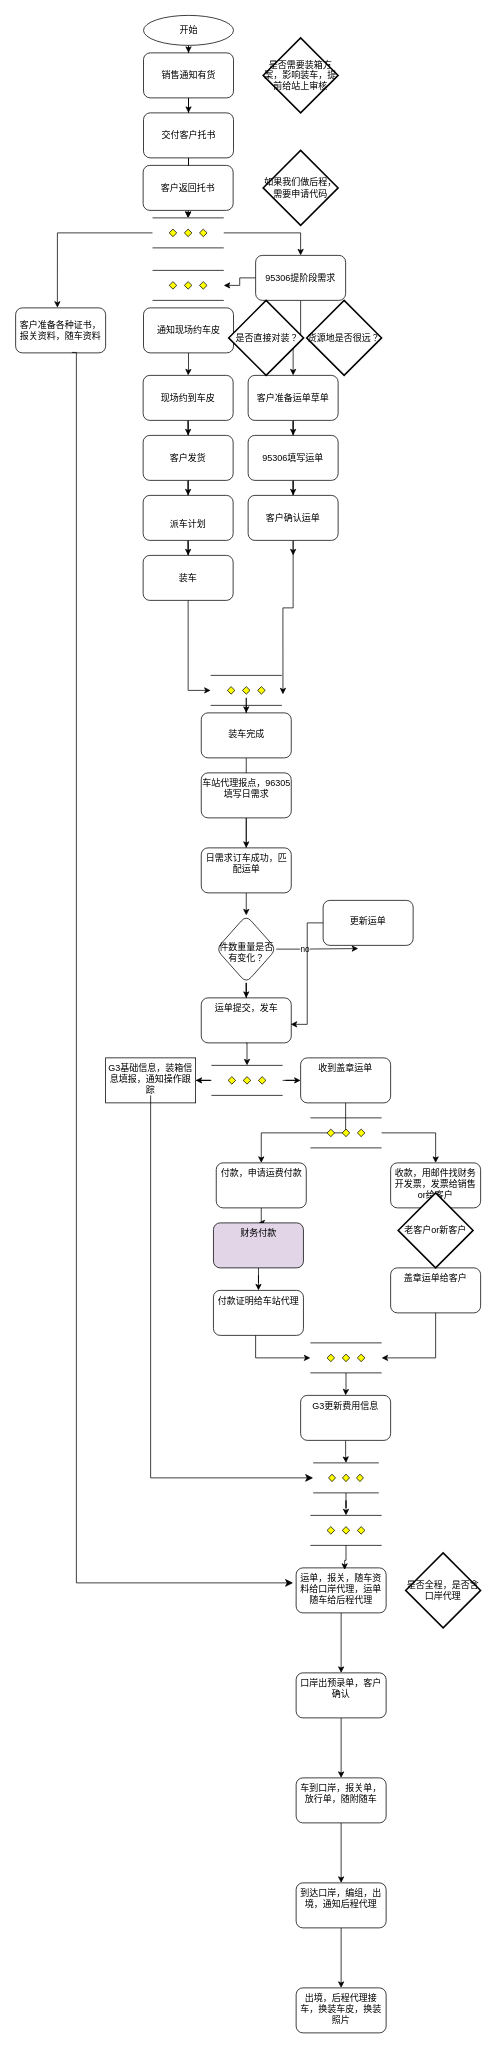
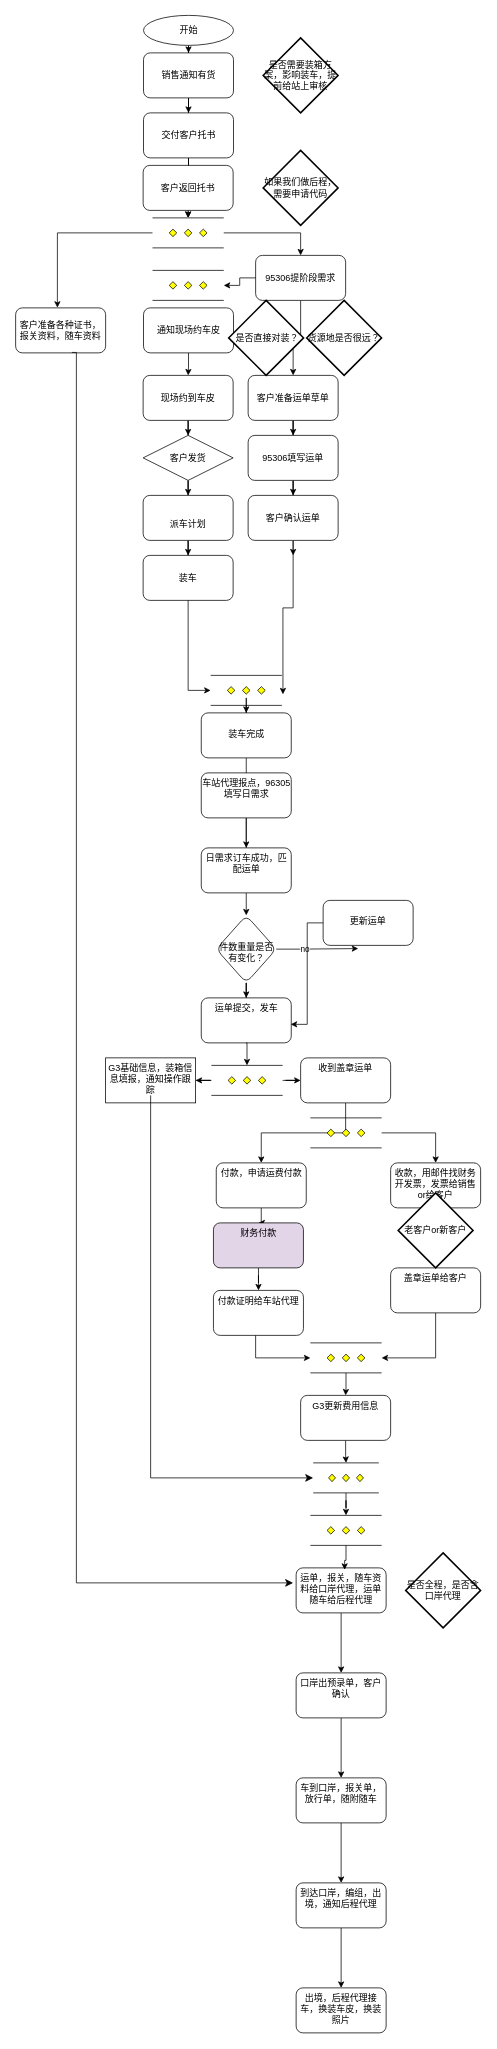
(188, 458) -> (188, 458)
